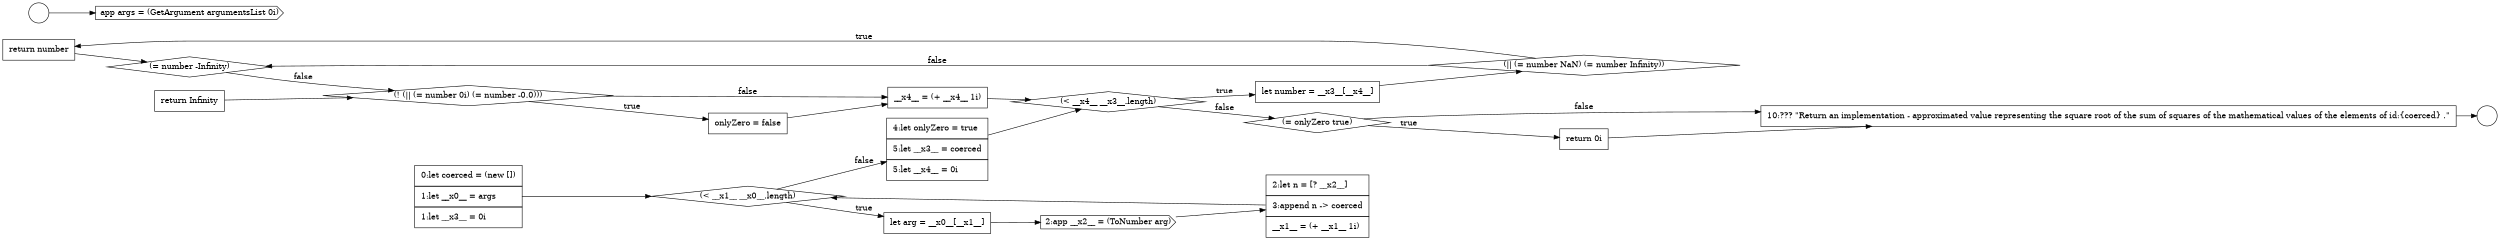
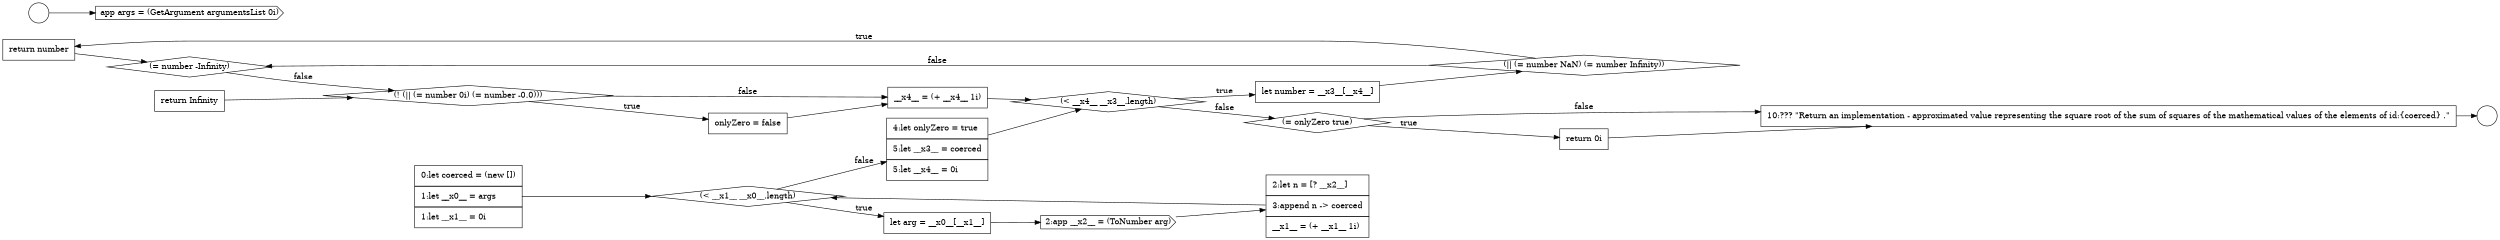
(454, 217) -> (454, 217)
